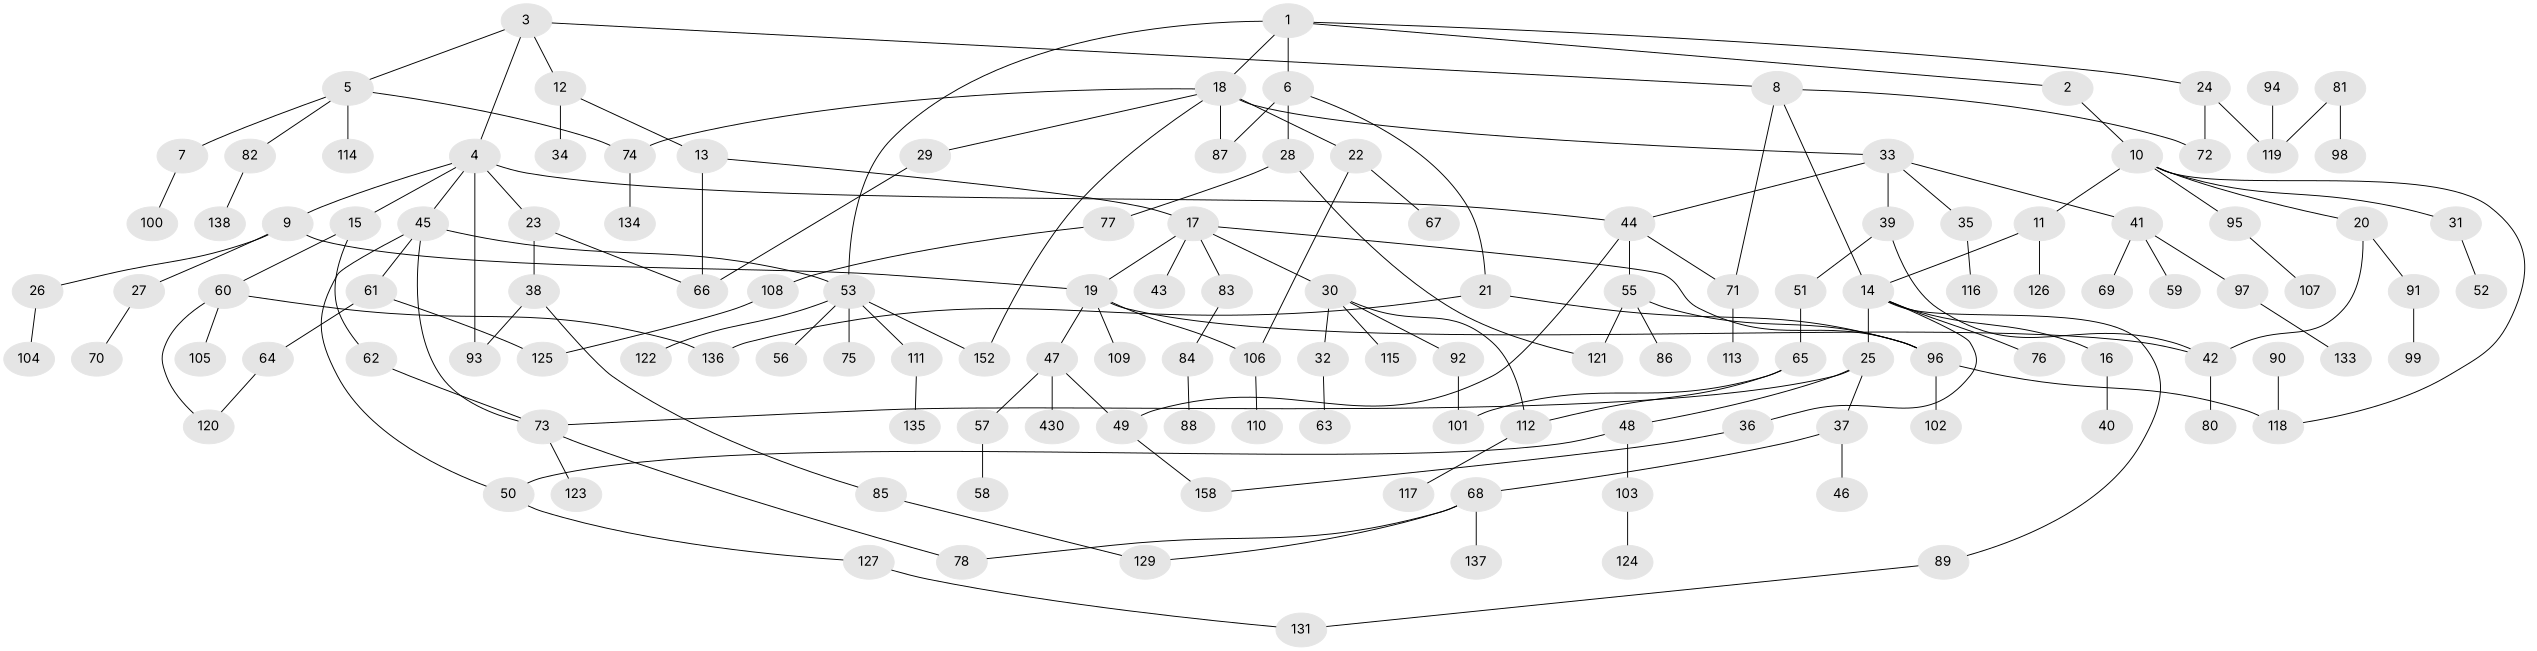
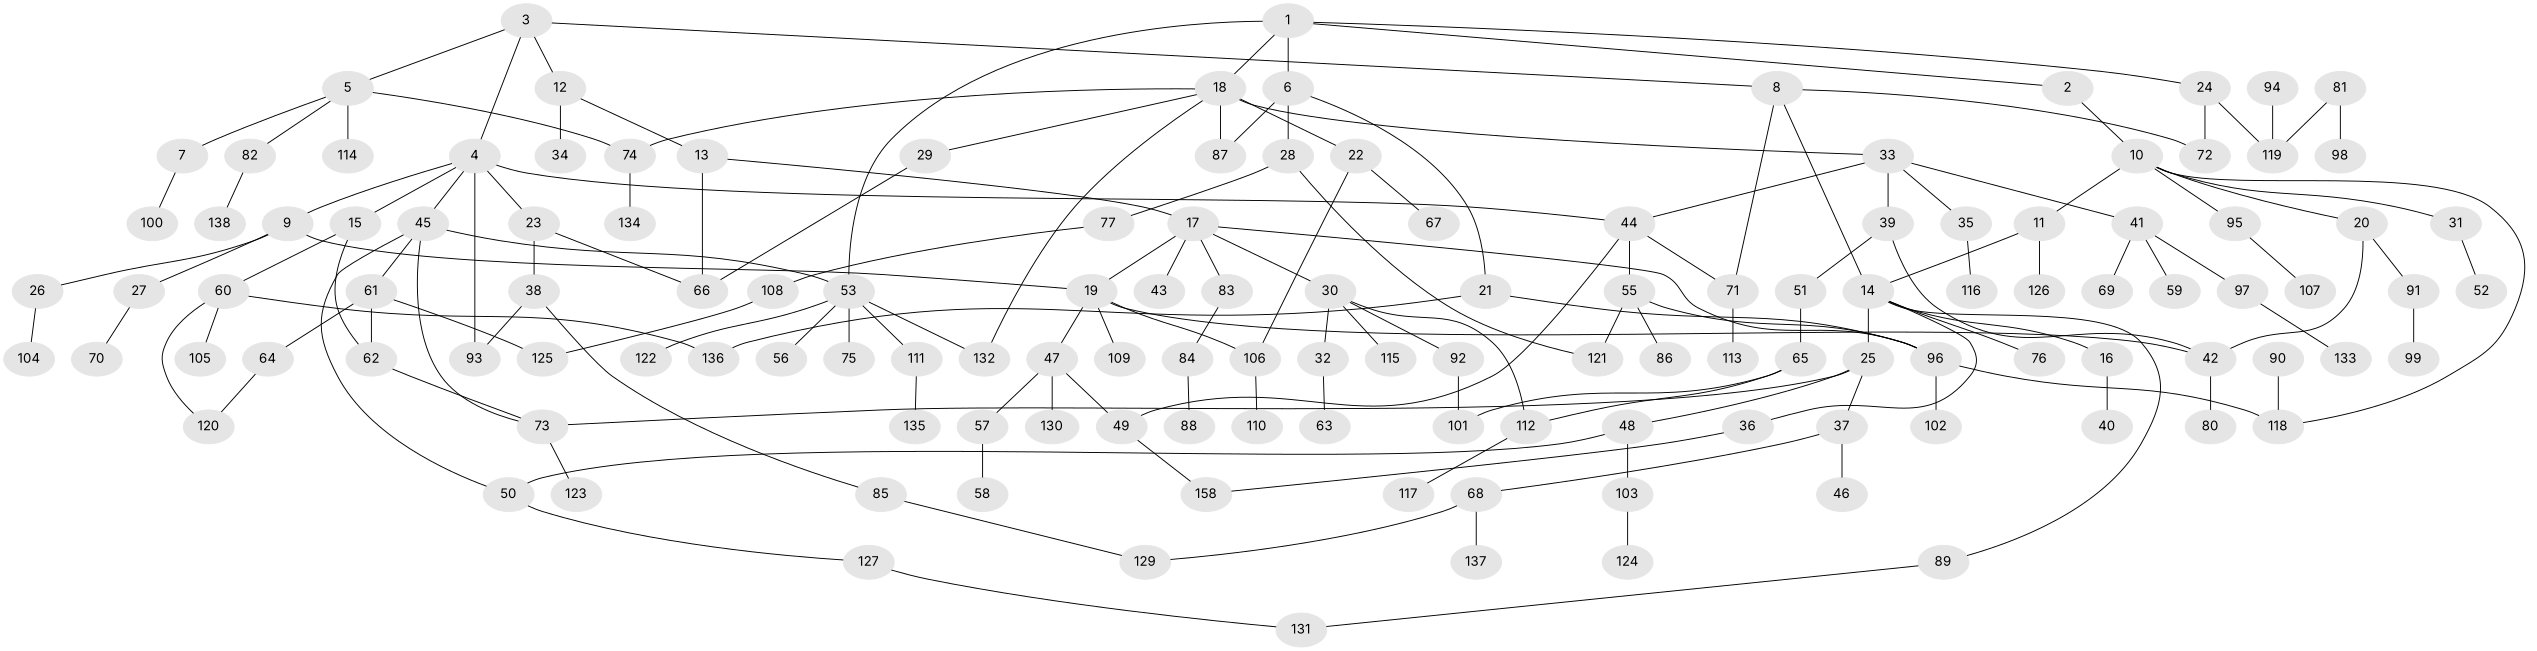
none -> (371, 325)
(984, 359) -> (984, 359)
(1052, 427) -> (1052, 427)
(962, 562) -> none
